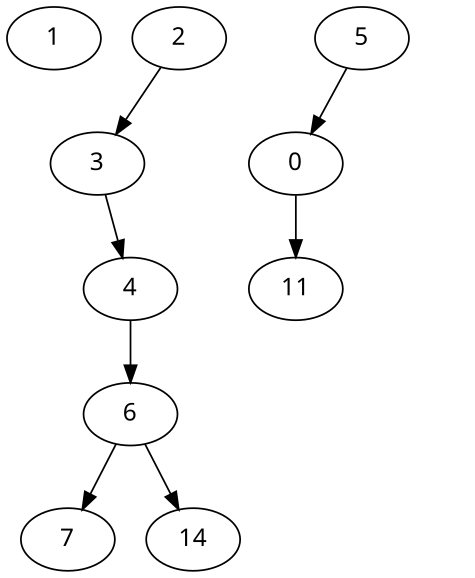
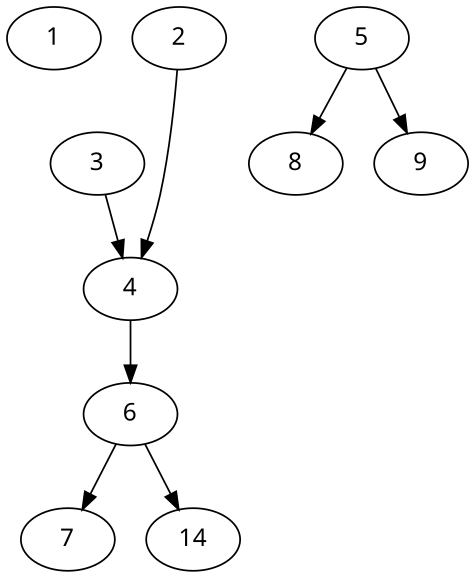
(143, 94) -> (167, 156)
(296, 164) -> (296, 164)
none -> (421, 164)
(296, 289) -> none
